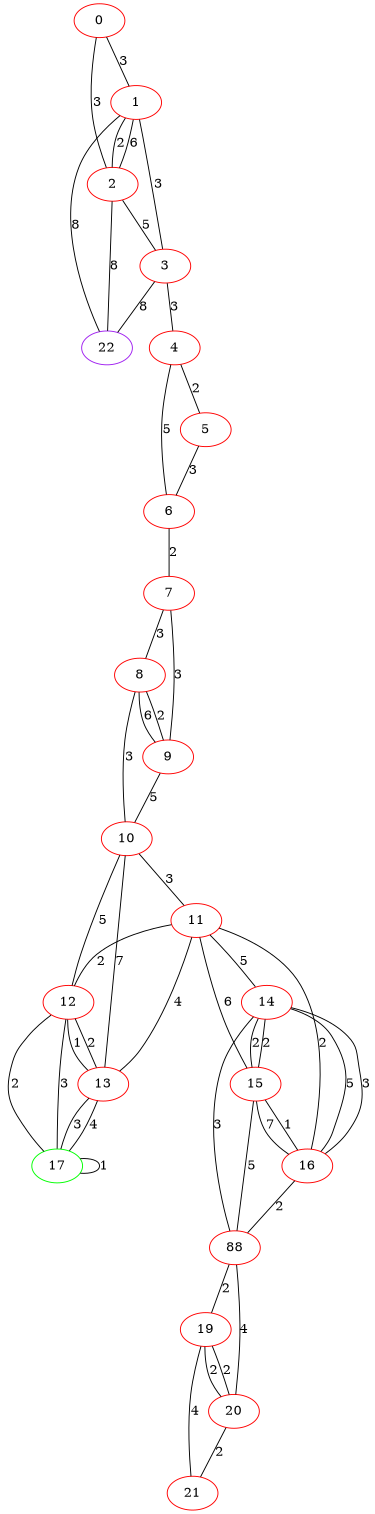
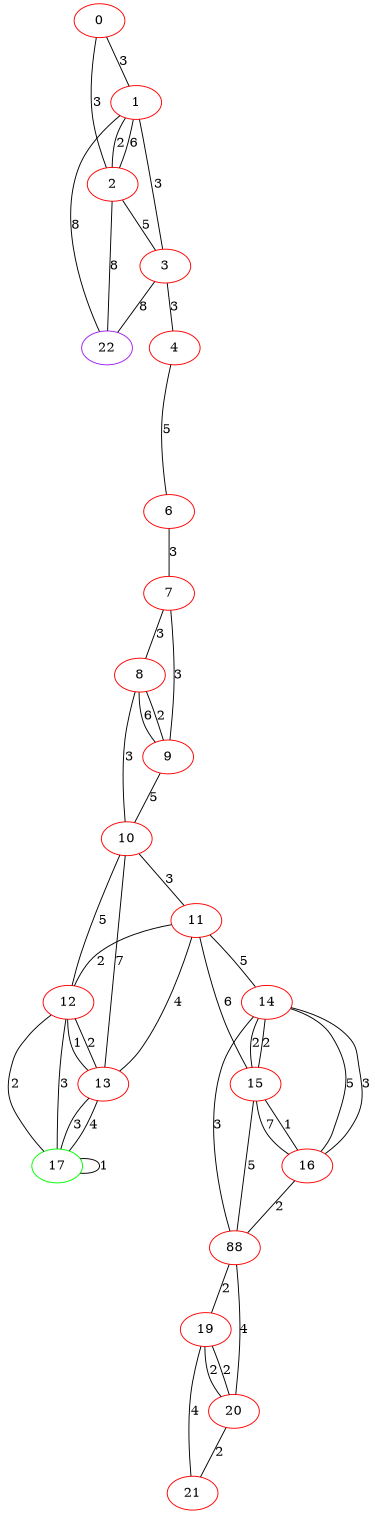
(206, 430) -> none
(174, 552) -> (174, 552)
(309, 1003) -> none
